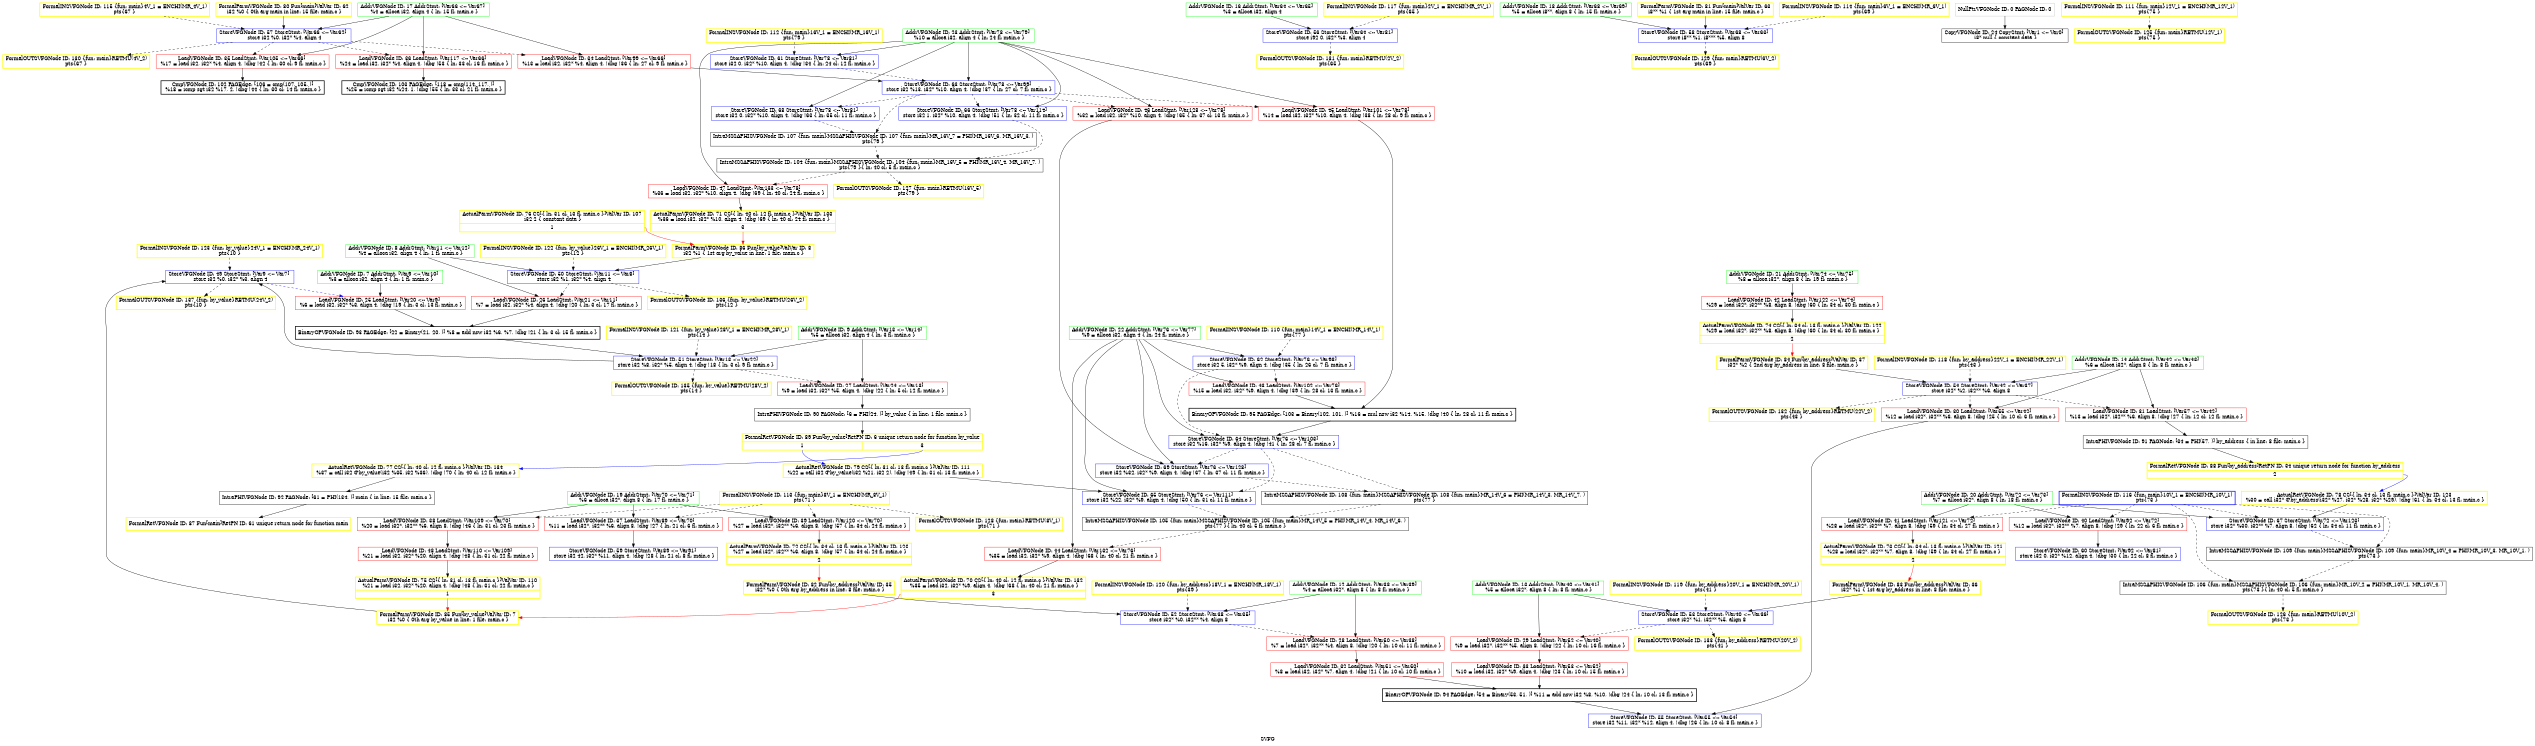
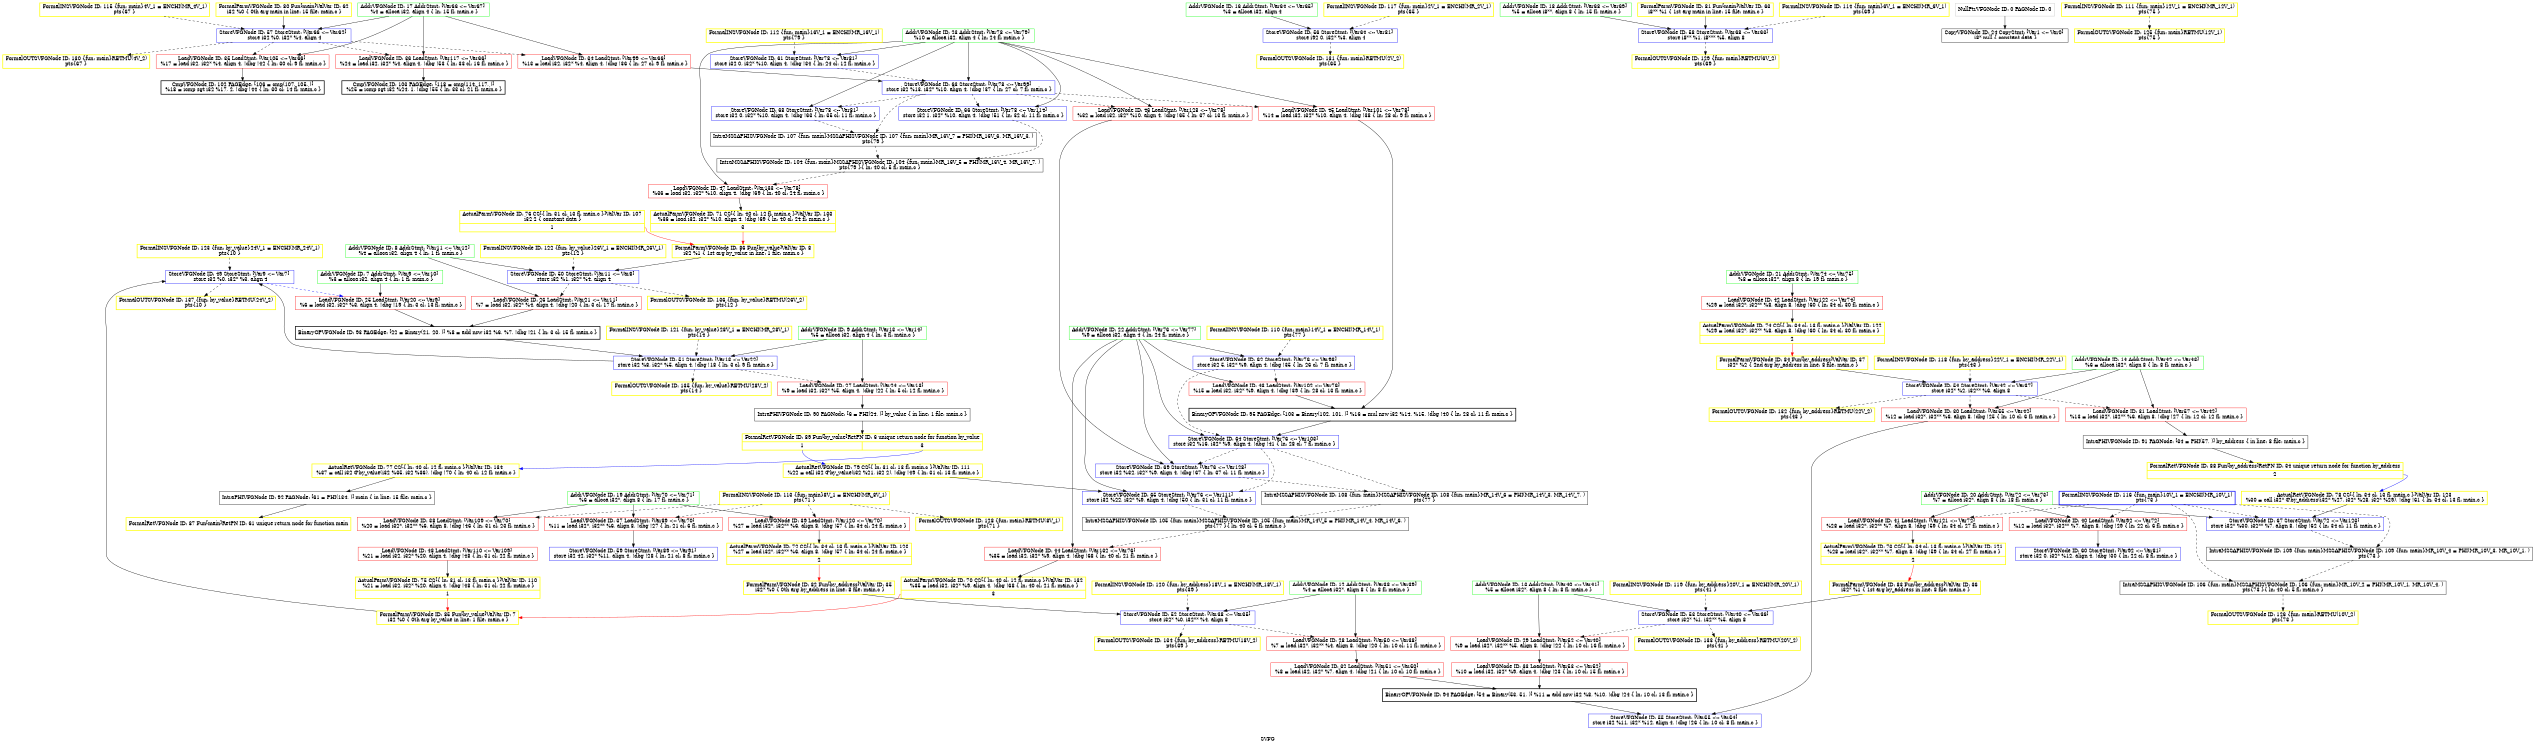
(909, 191) -> none
(448, 537) -> none
none -> (1177, 644)
